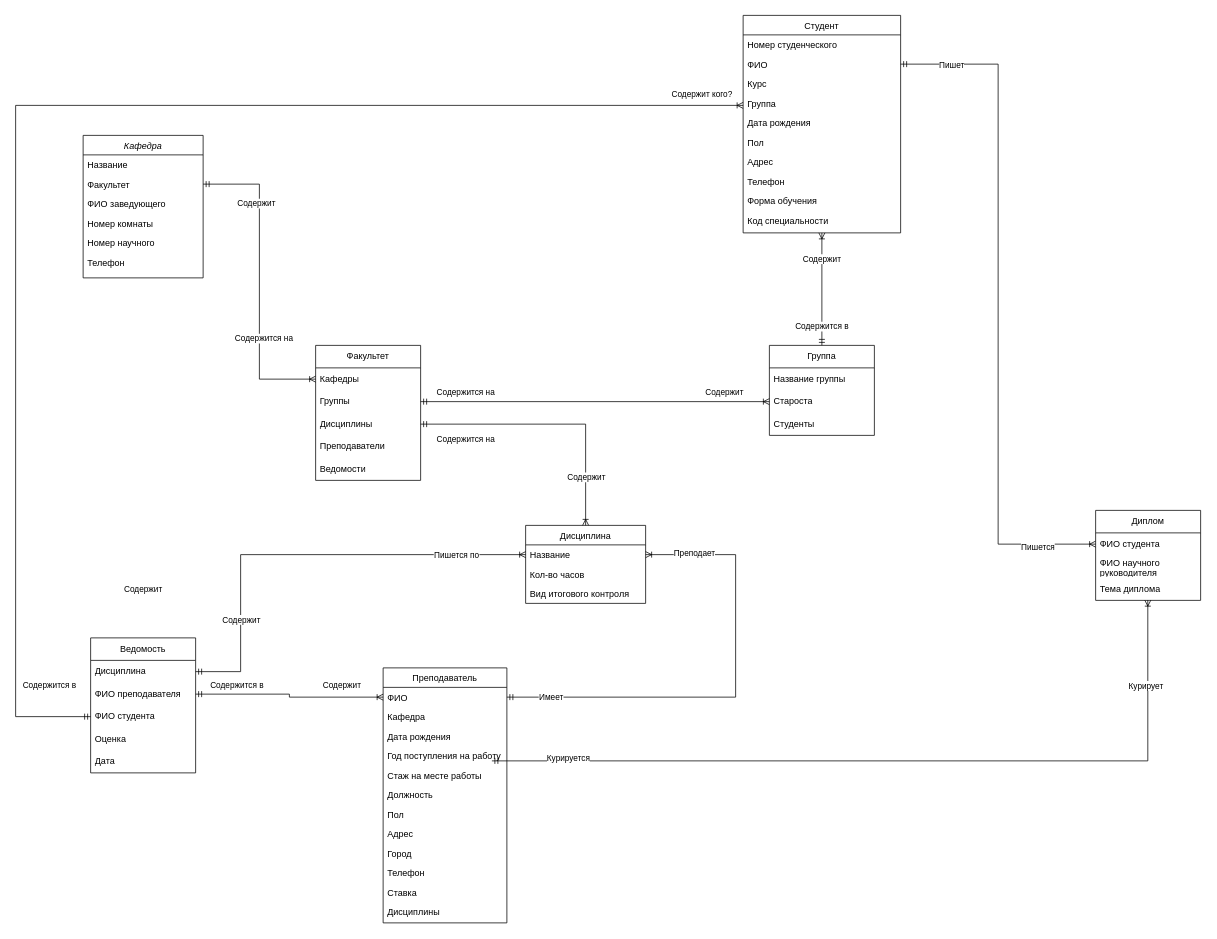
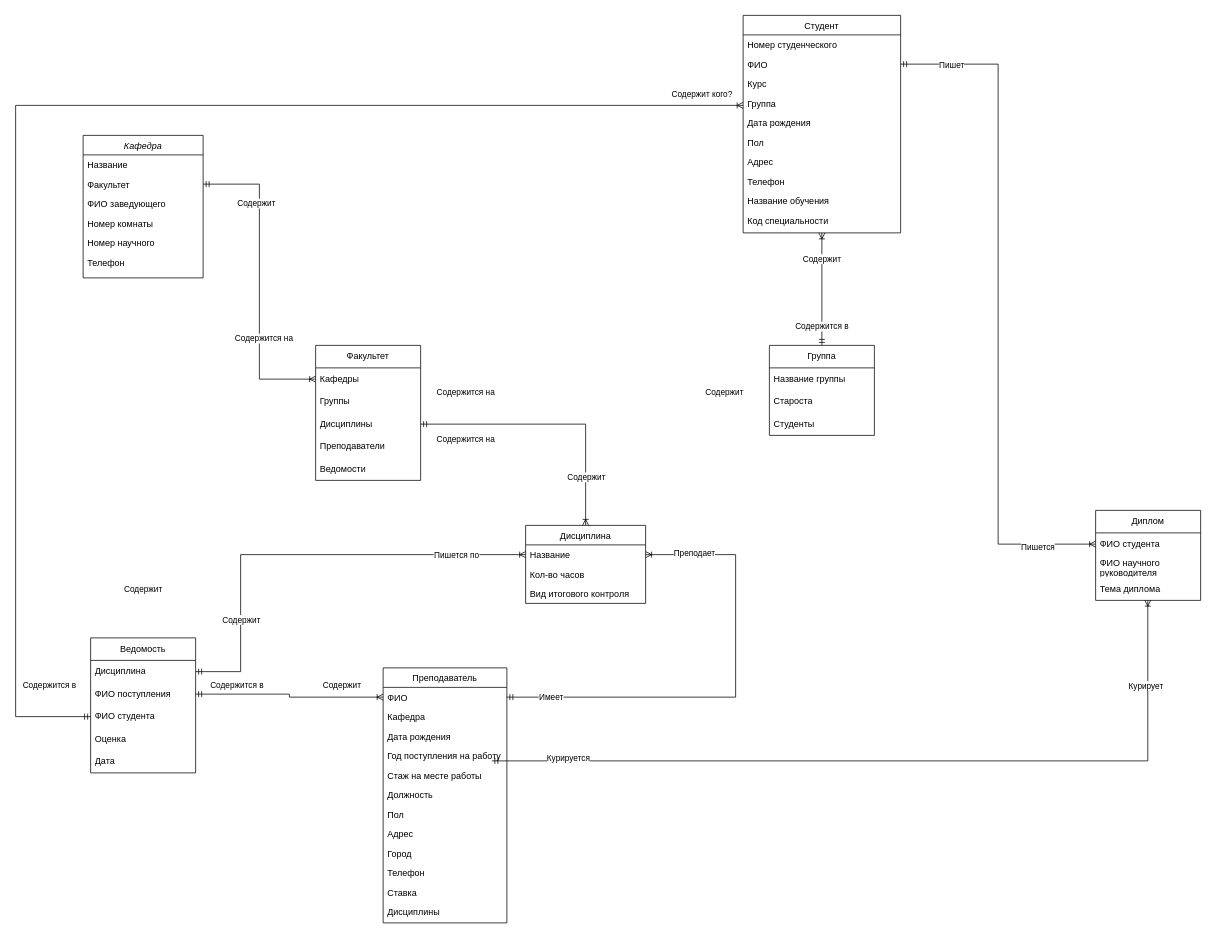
(781, 201) -> (789, 201)
(595, 402) -> none
(137, 694) -> (132, 694)
